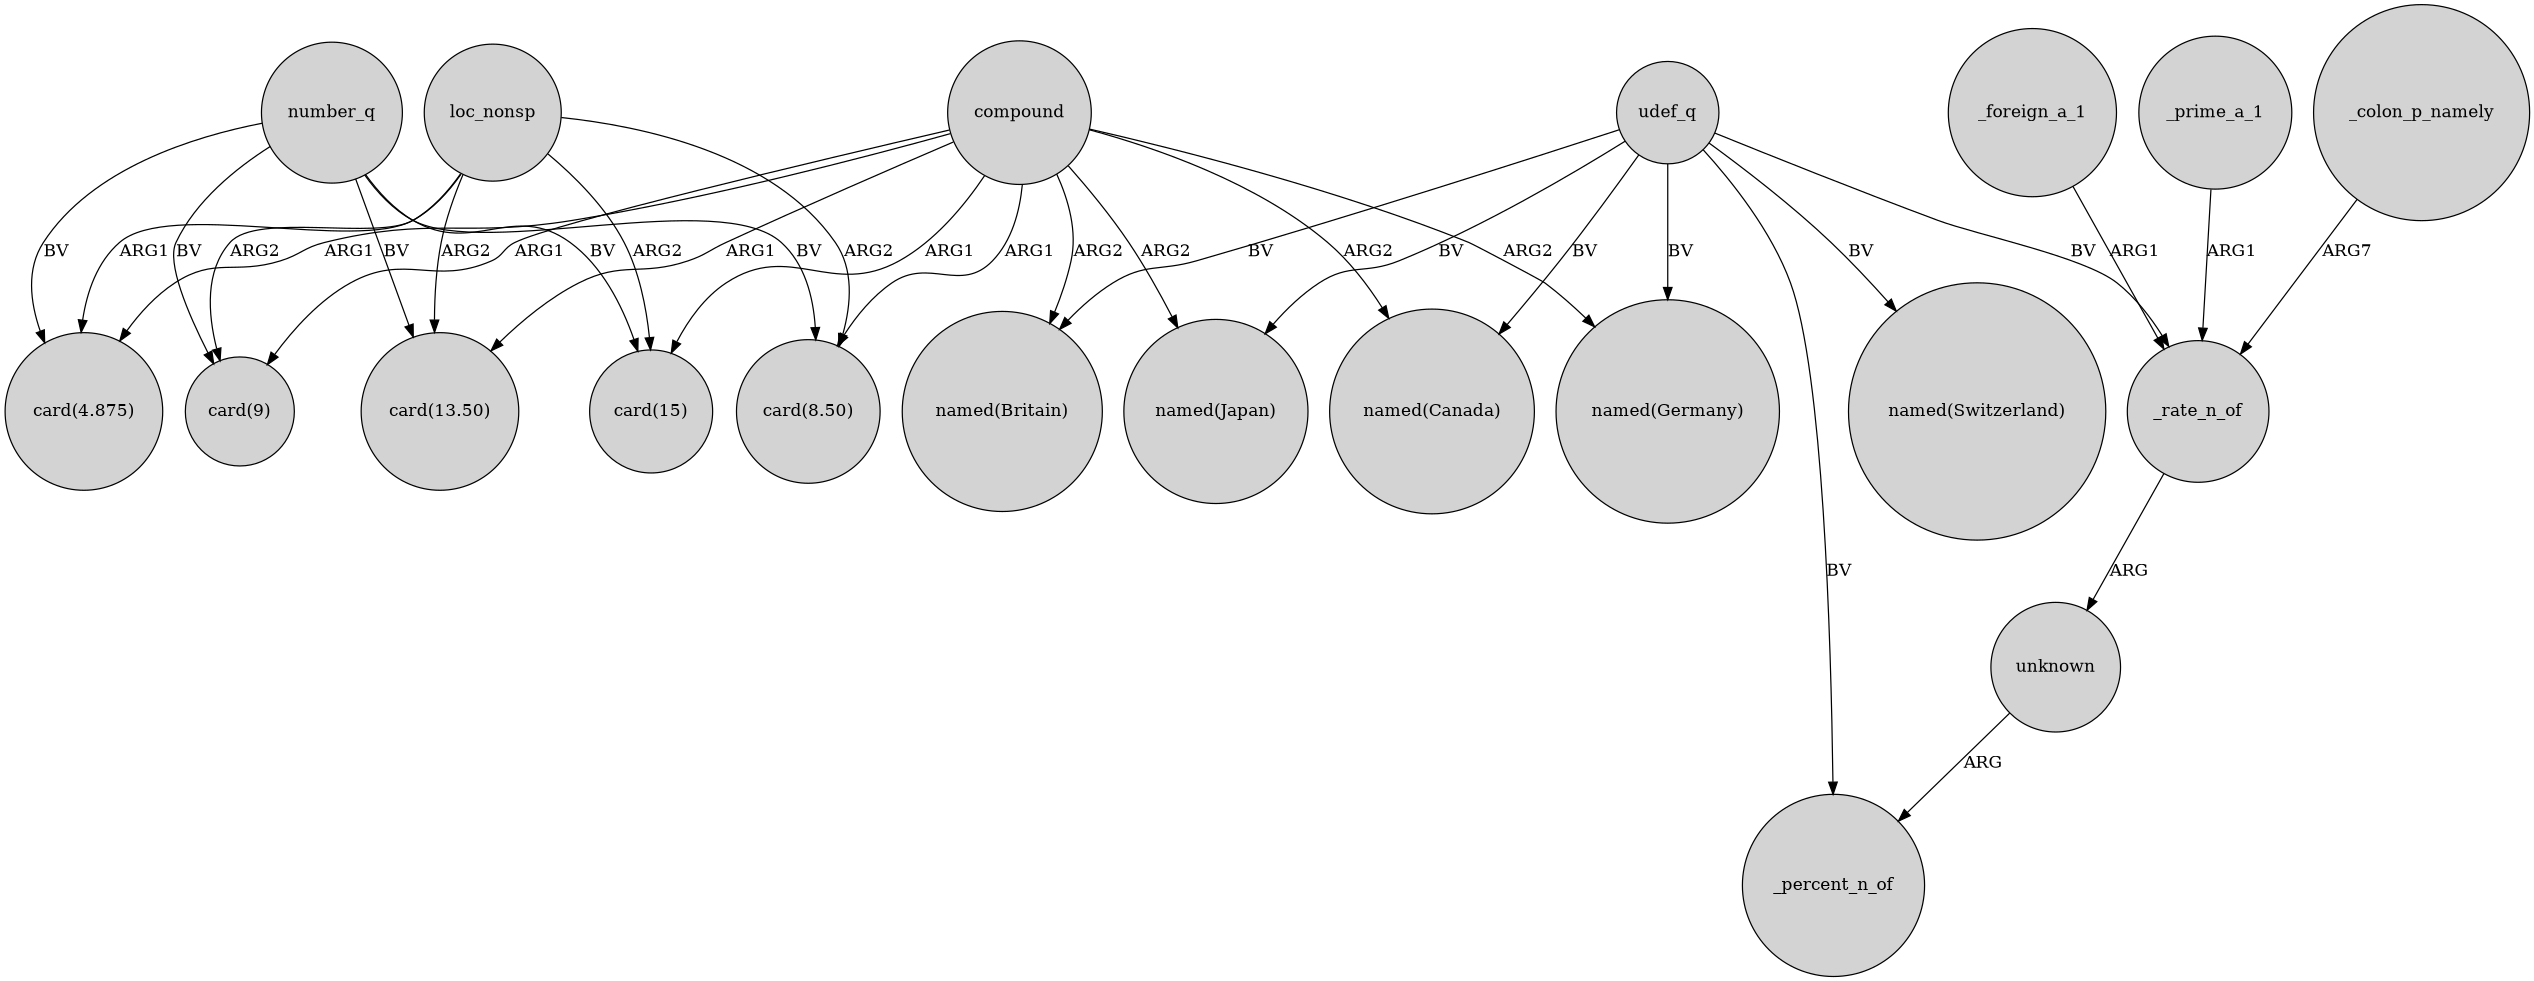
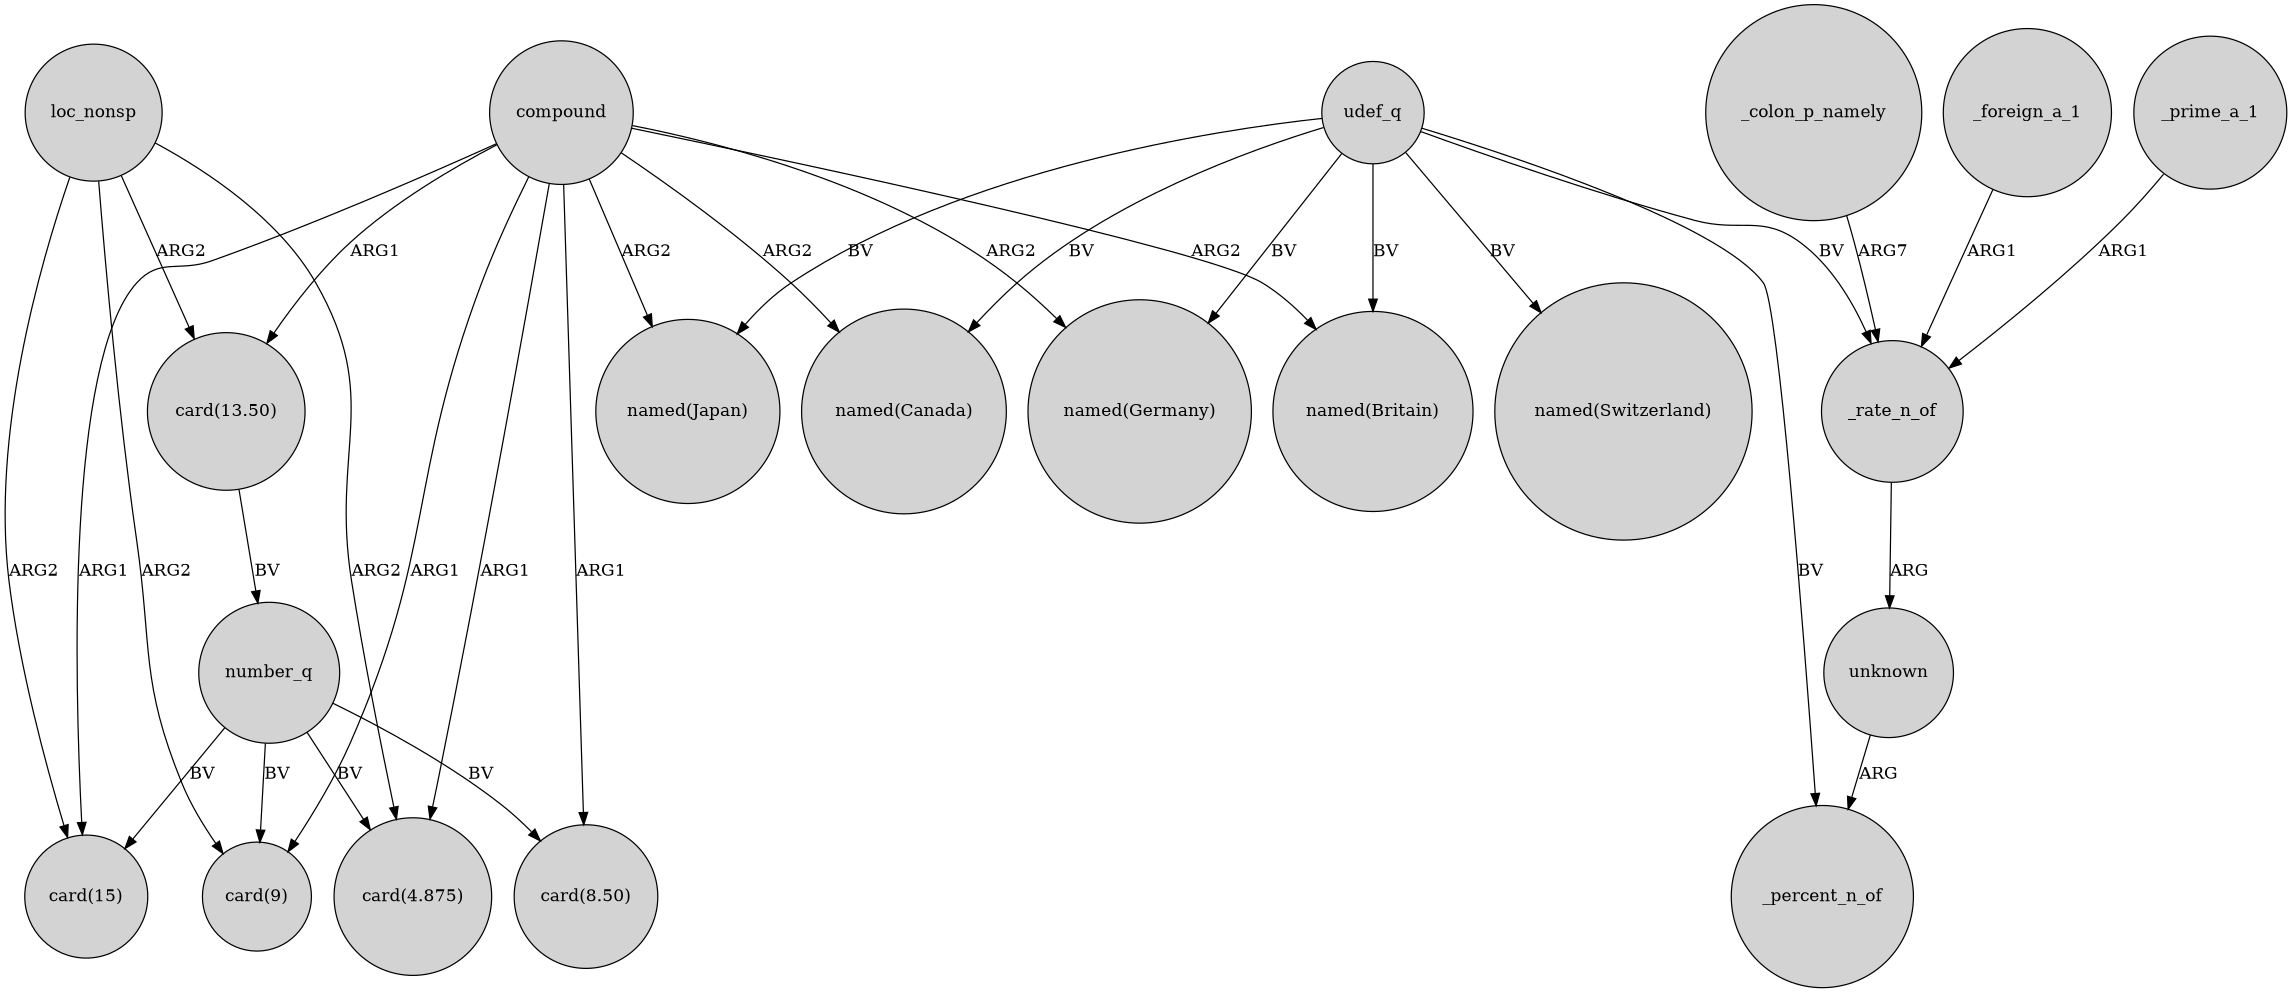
(746, 168) -> none
(145, 252) -> (377, 571)
(382, 252) -> (247, 540)
